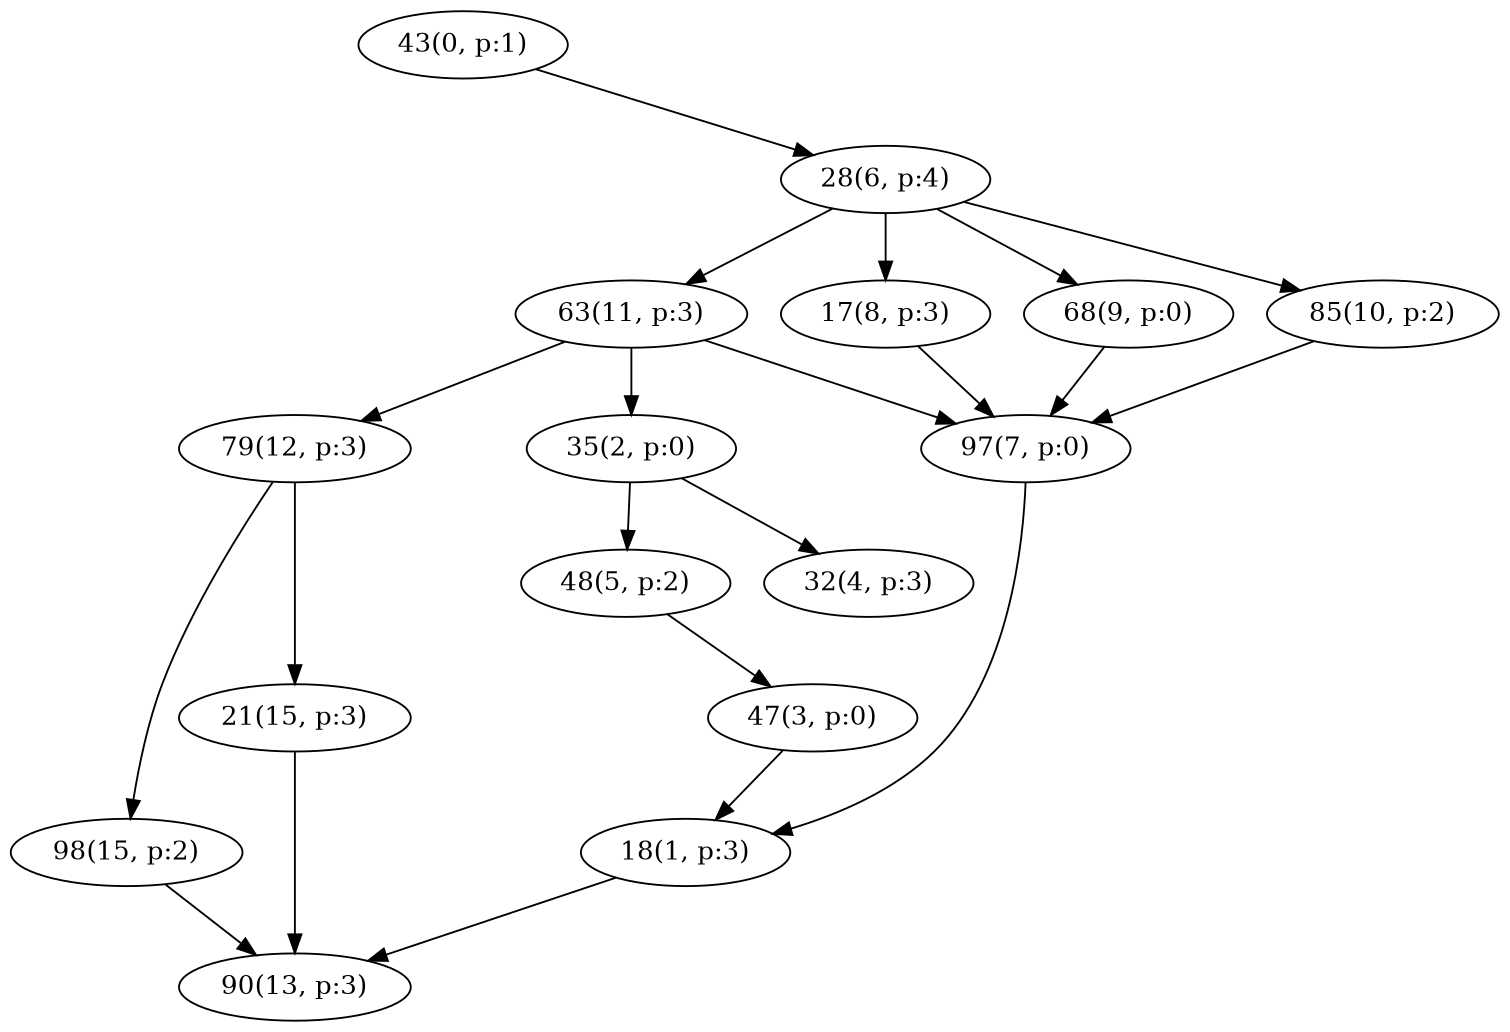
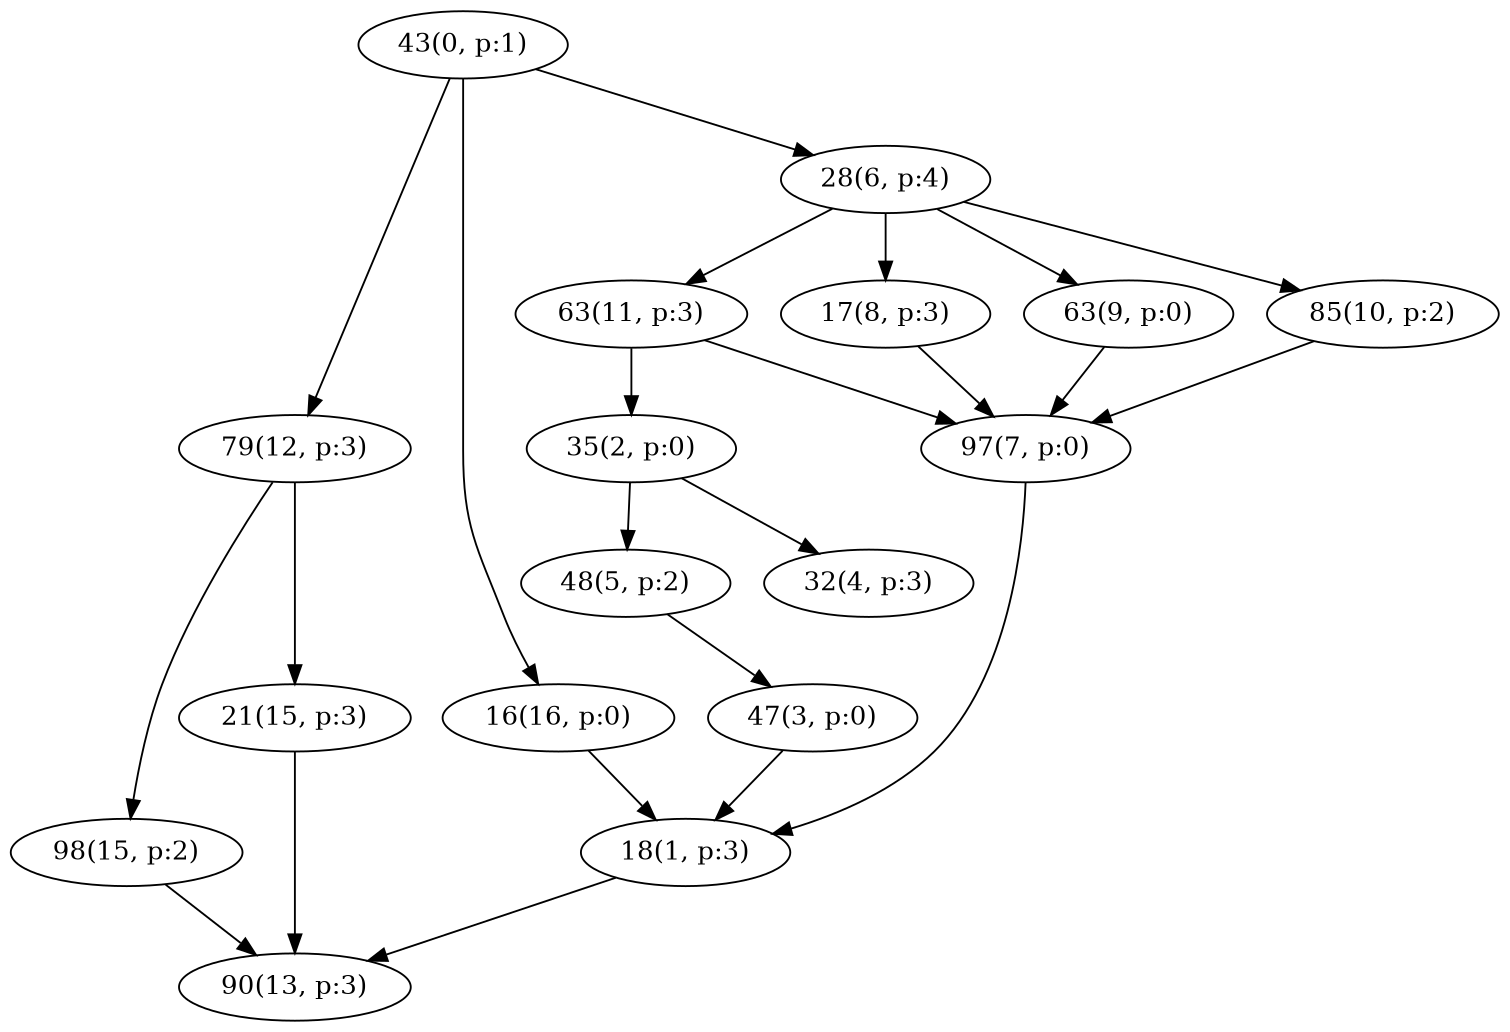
(1129, 314) -> (1129, 314)
(472, 378) -> (383, 238)
none -> (558, 718)
